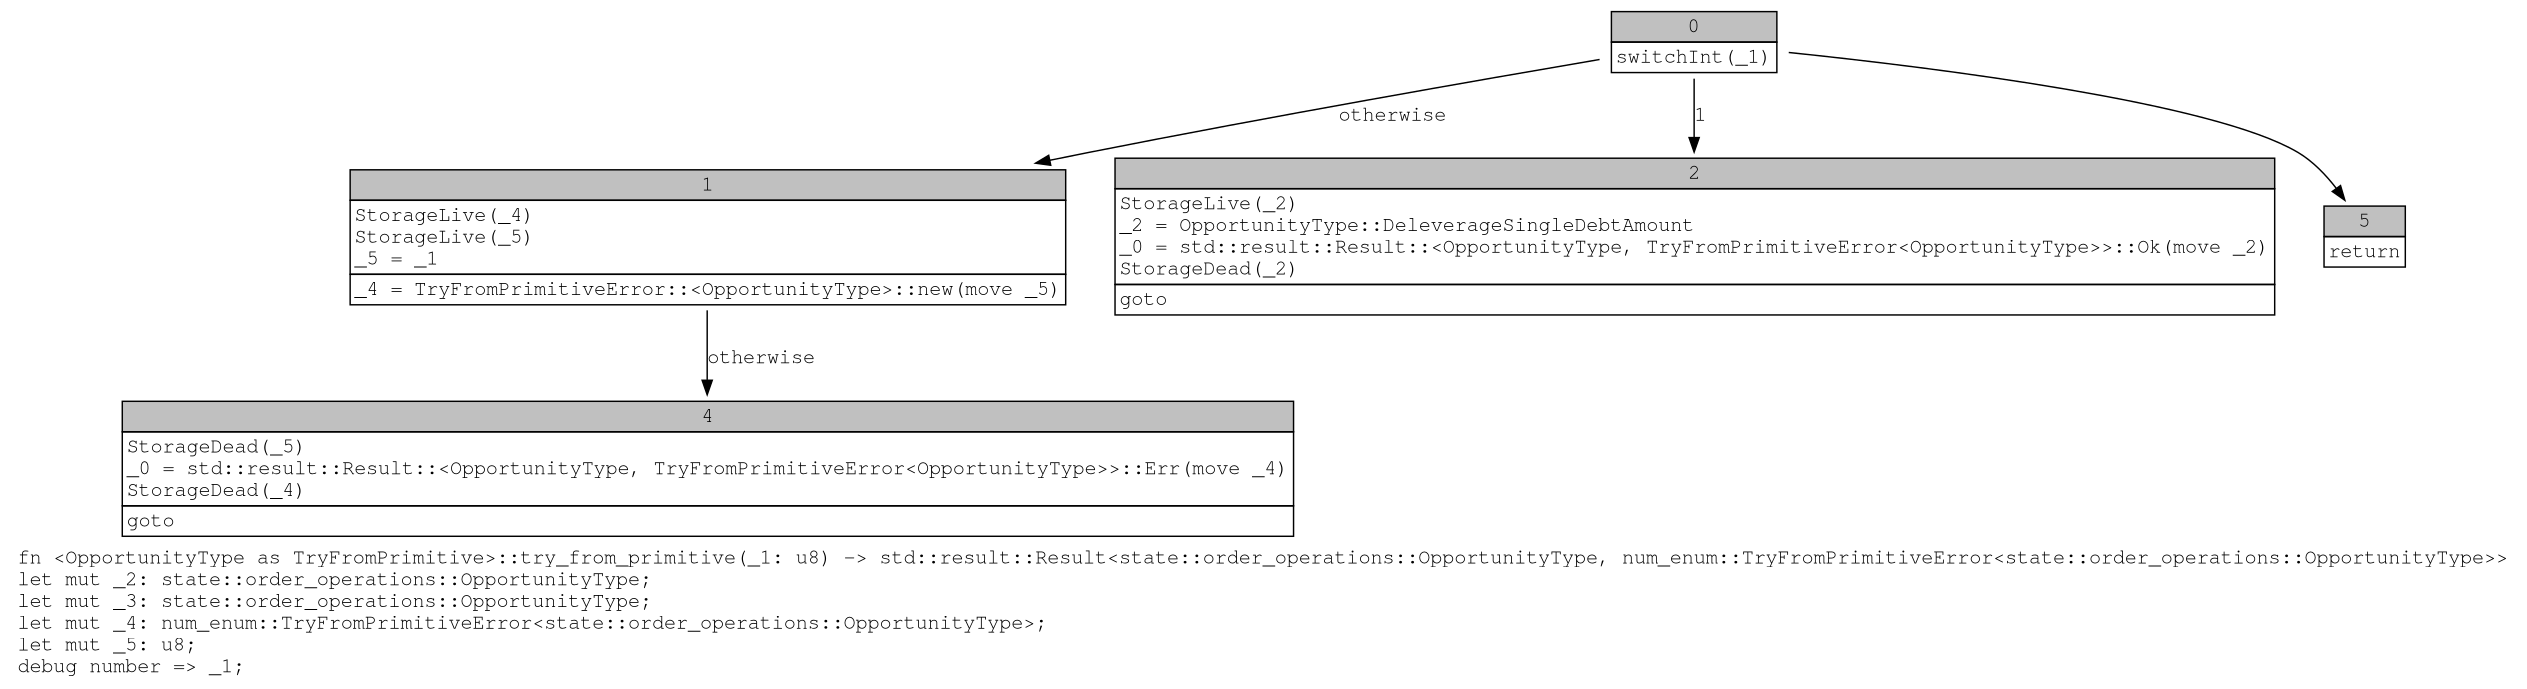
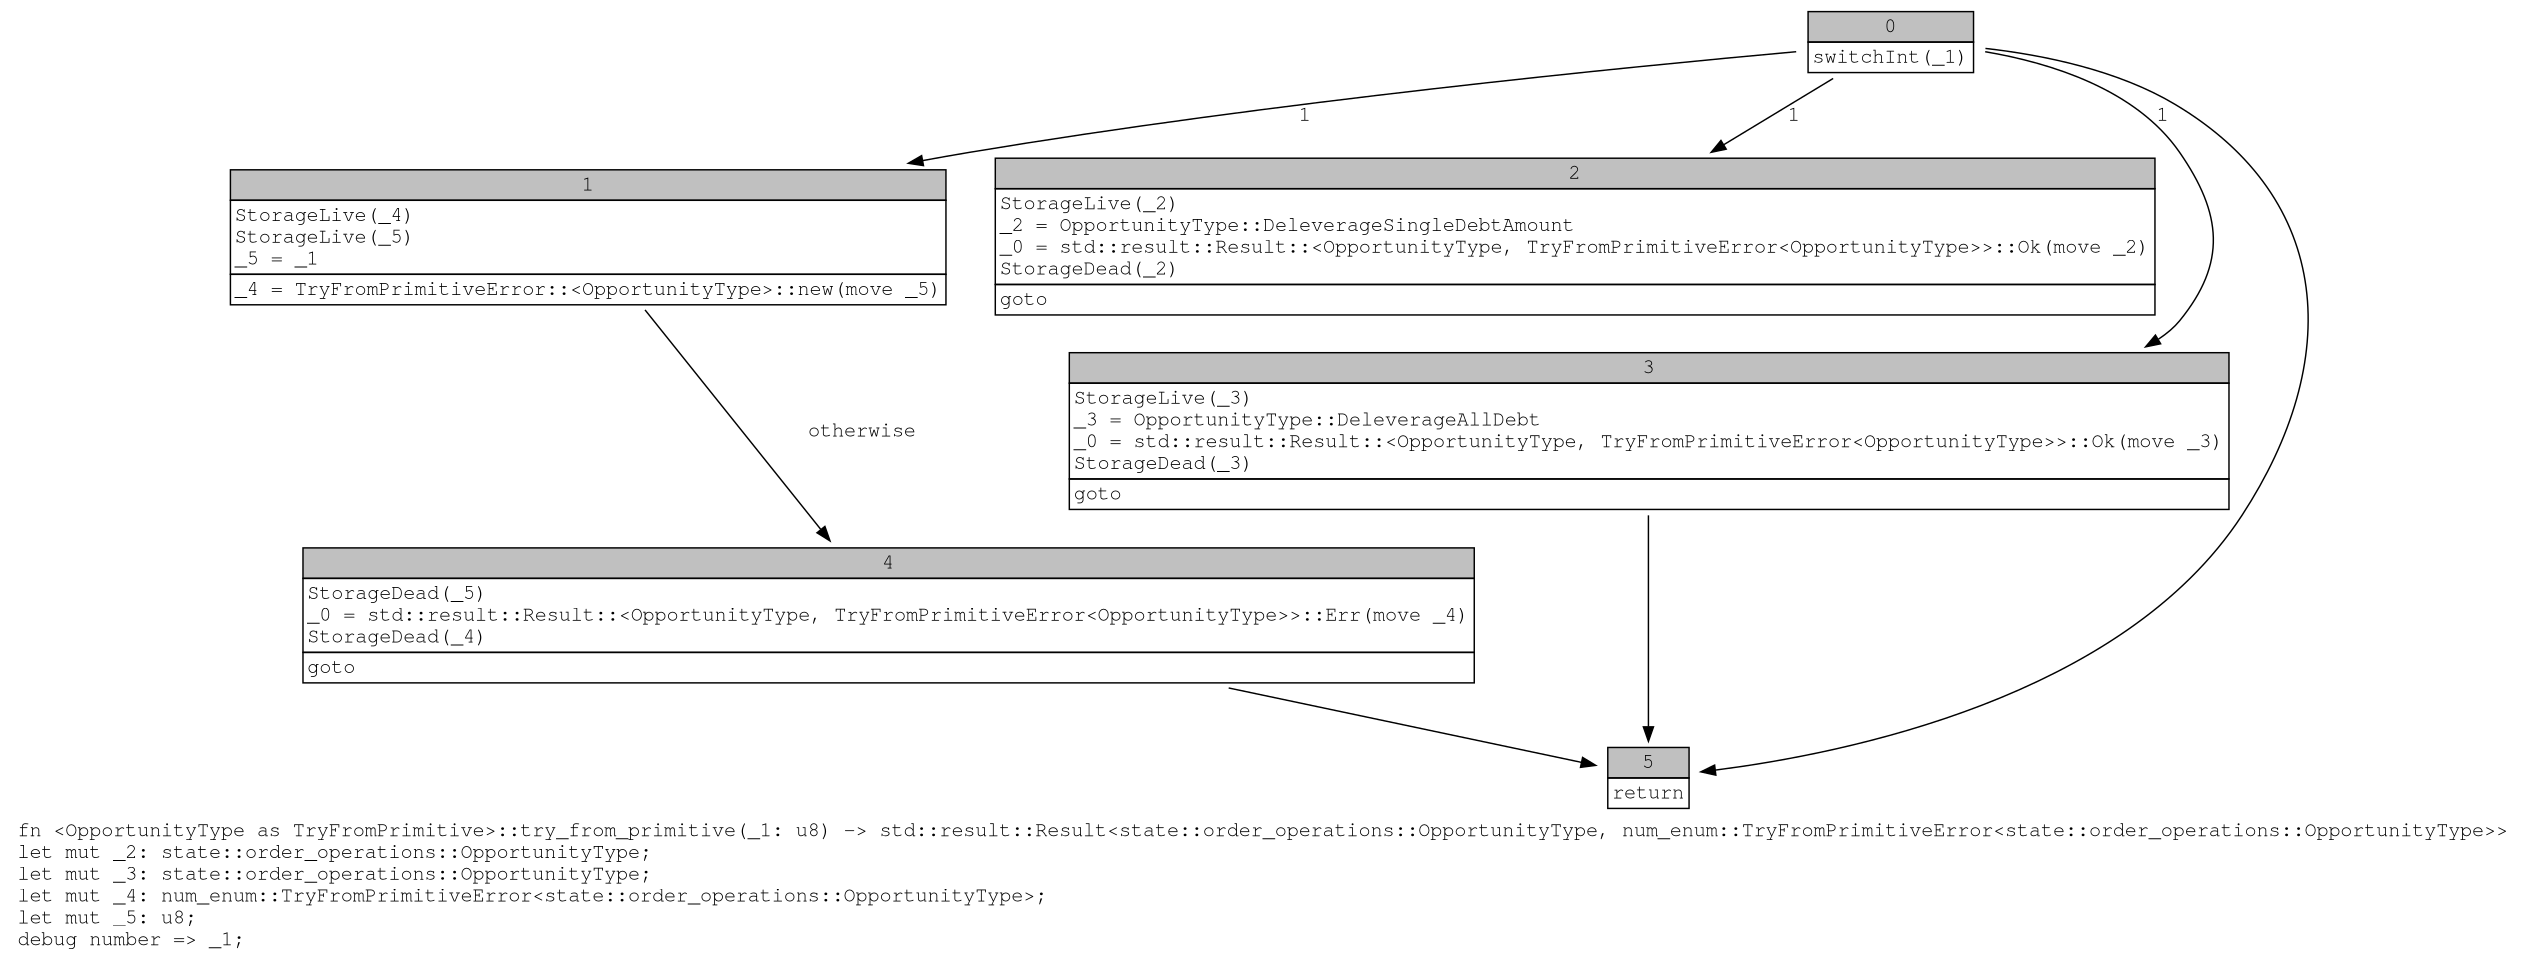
(1393, 115) -> (1305, 115)
none -> (1648, 431)
none -> (1405, 725)
